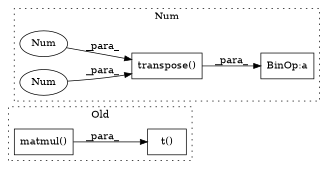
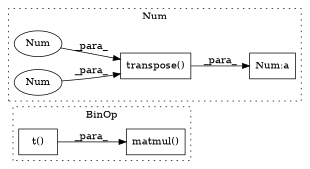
(287, 66) -> (273, 66)
(100, 115) -> (102, 115)
(107, 142) -> (88, 142)
